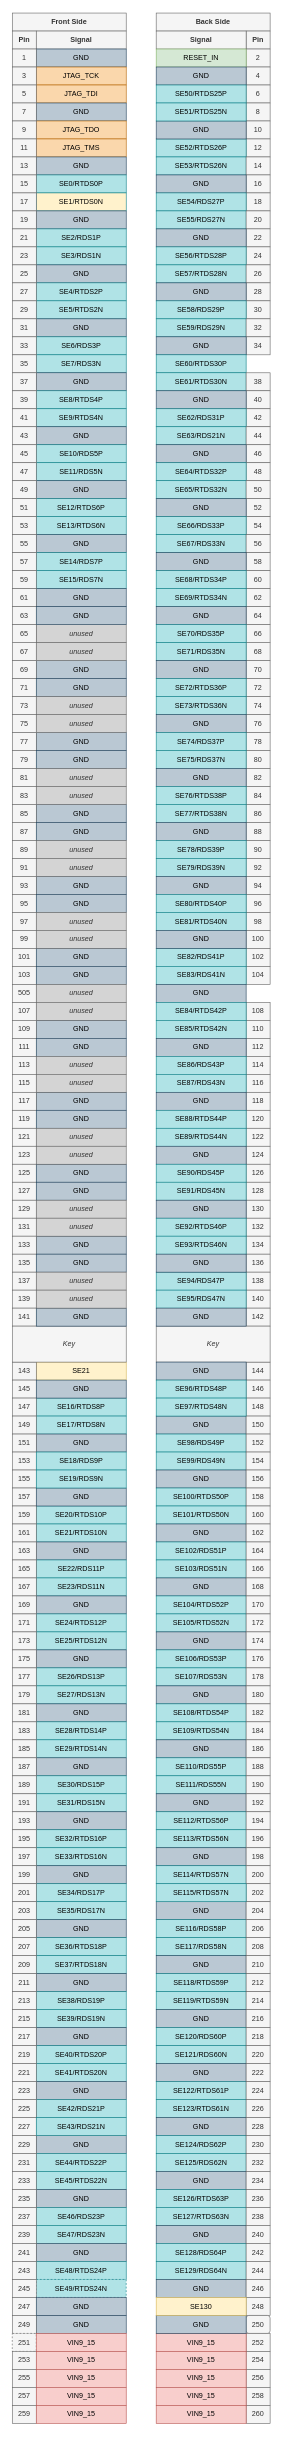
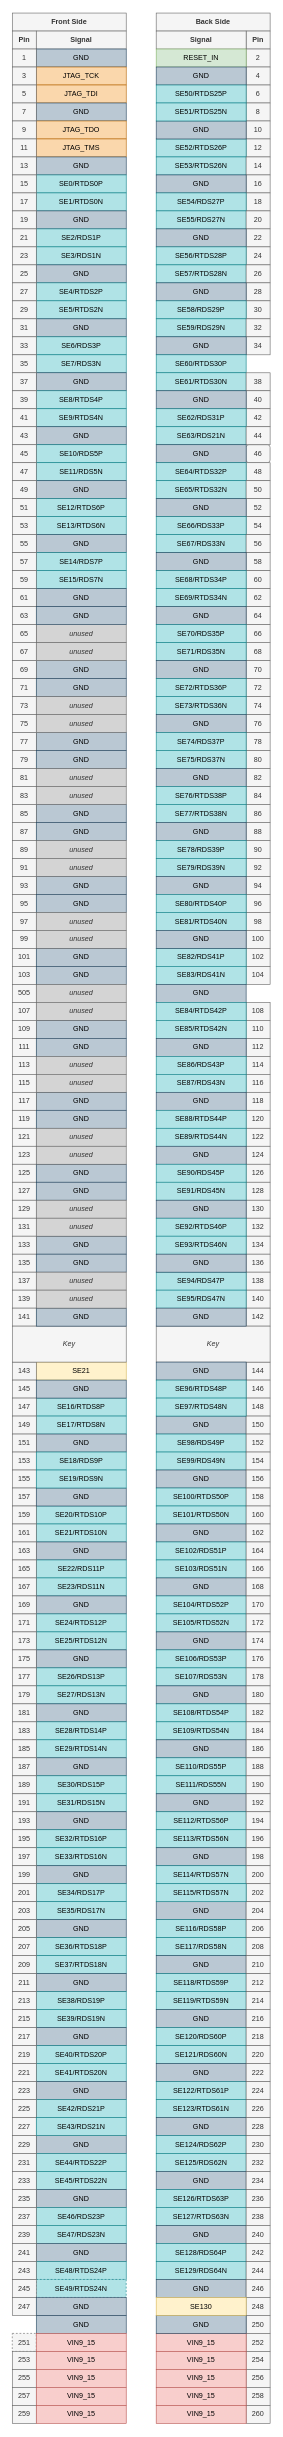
(81, 201) -> (81, 201)
(258, 453) -> (258, 453)
(24, 2325) -> none
(258, 2325) -> (258, 2325)
